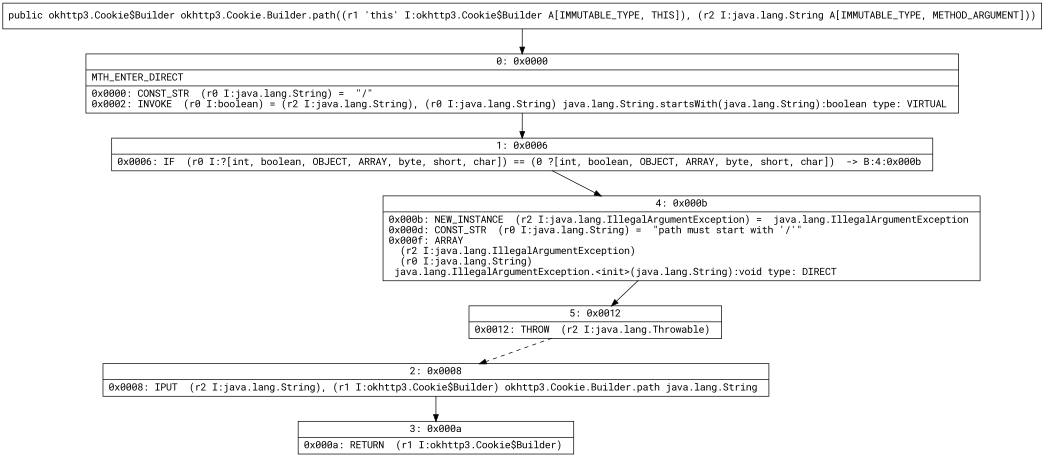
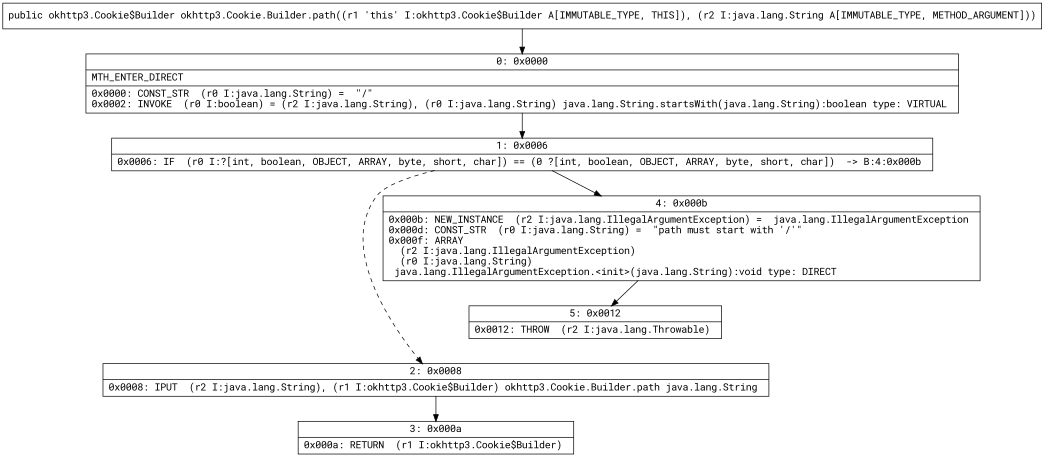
(519, 350) -> (364, 251)
